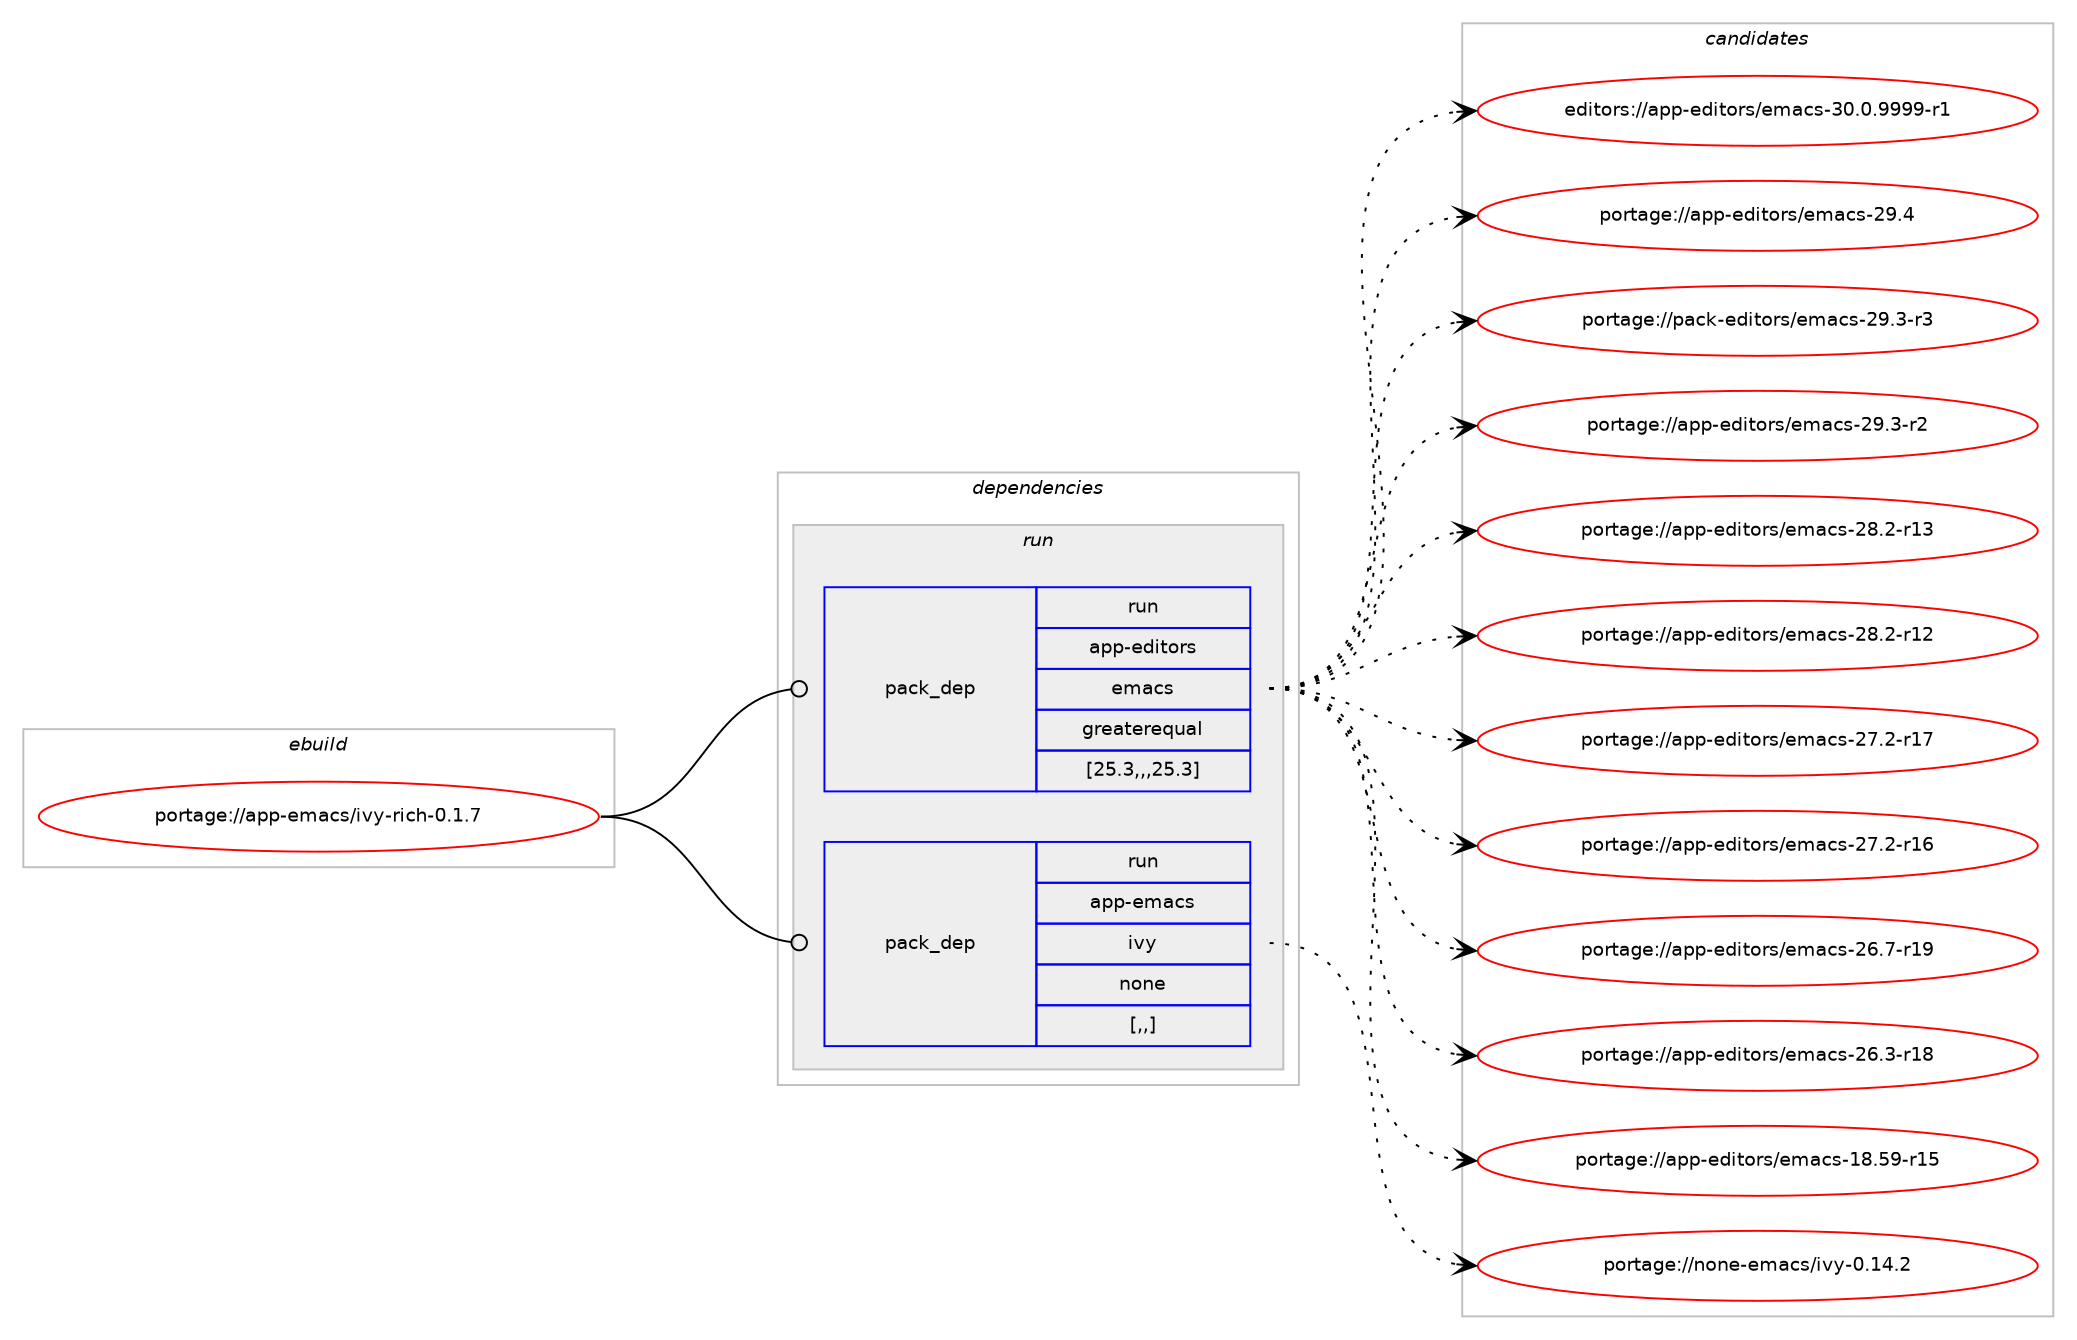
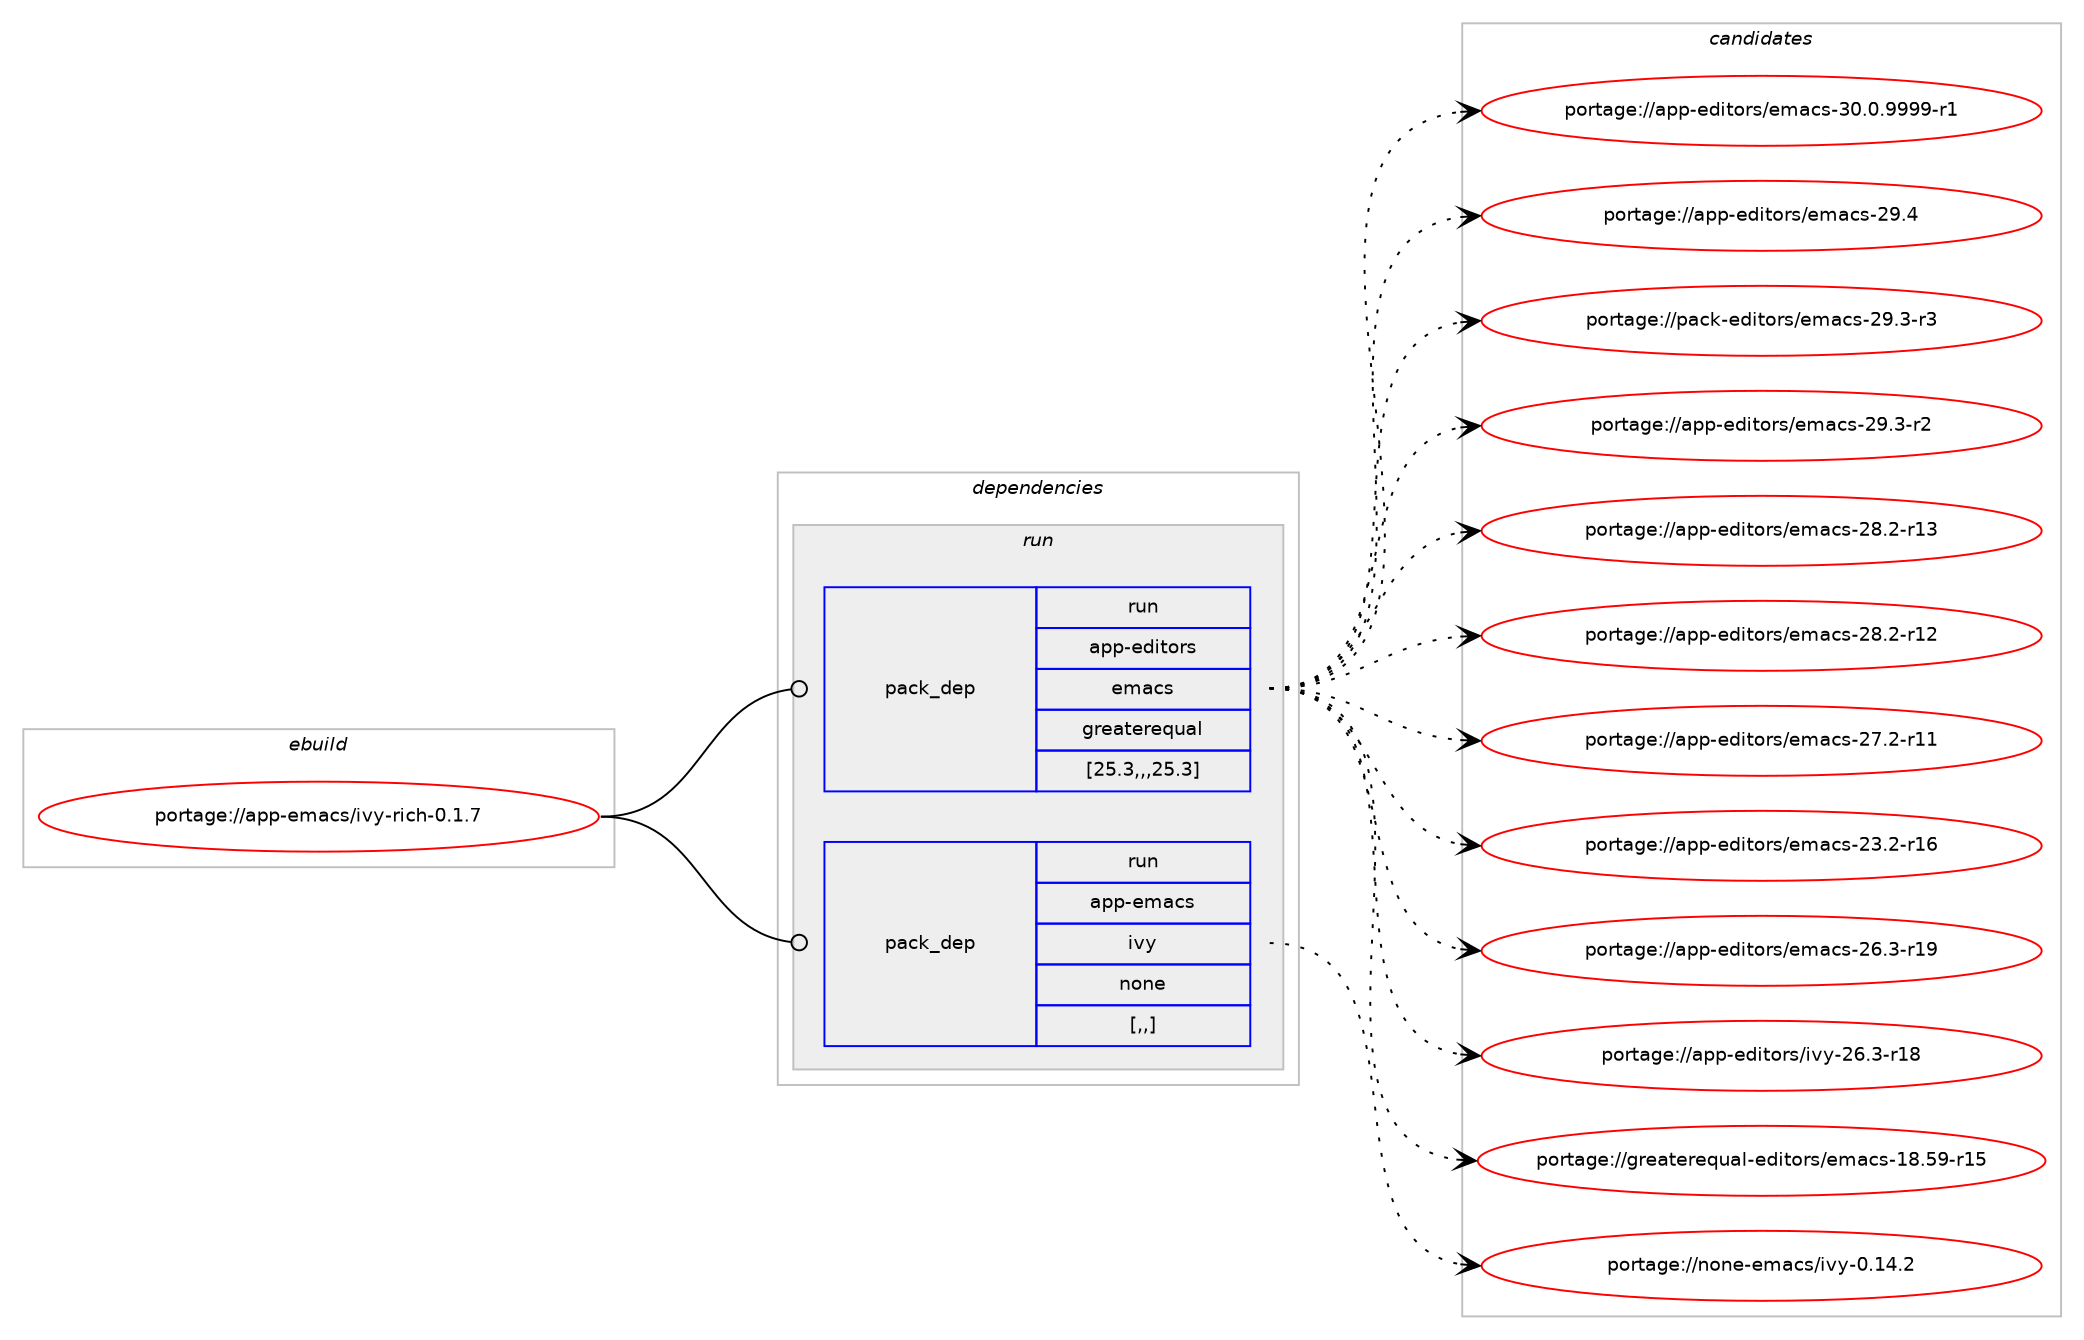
(1758, 111) -> (1762, 111)
(1758, 741) -> (1762, 741)
(1758, 846) -> (1762, 846)
(1758, 951) -> (1762, 951)
(1758, 1056) -> (1762, 1056)
(1758, 1161) -> (1762, 1161)
